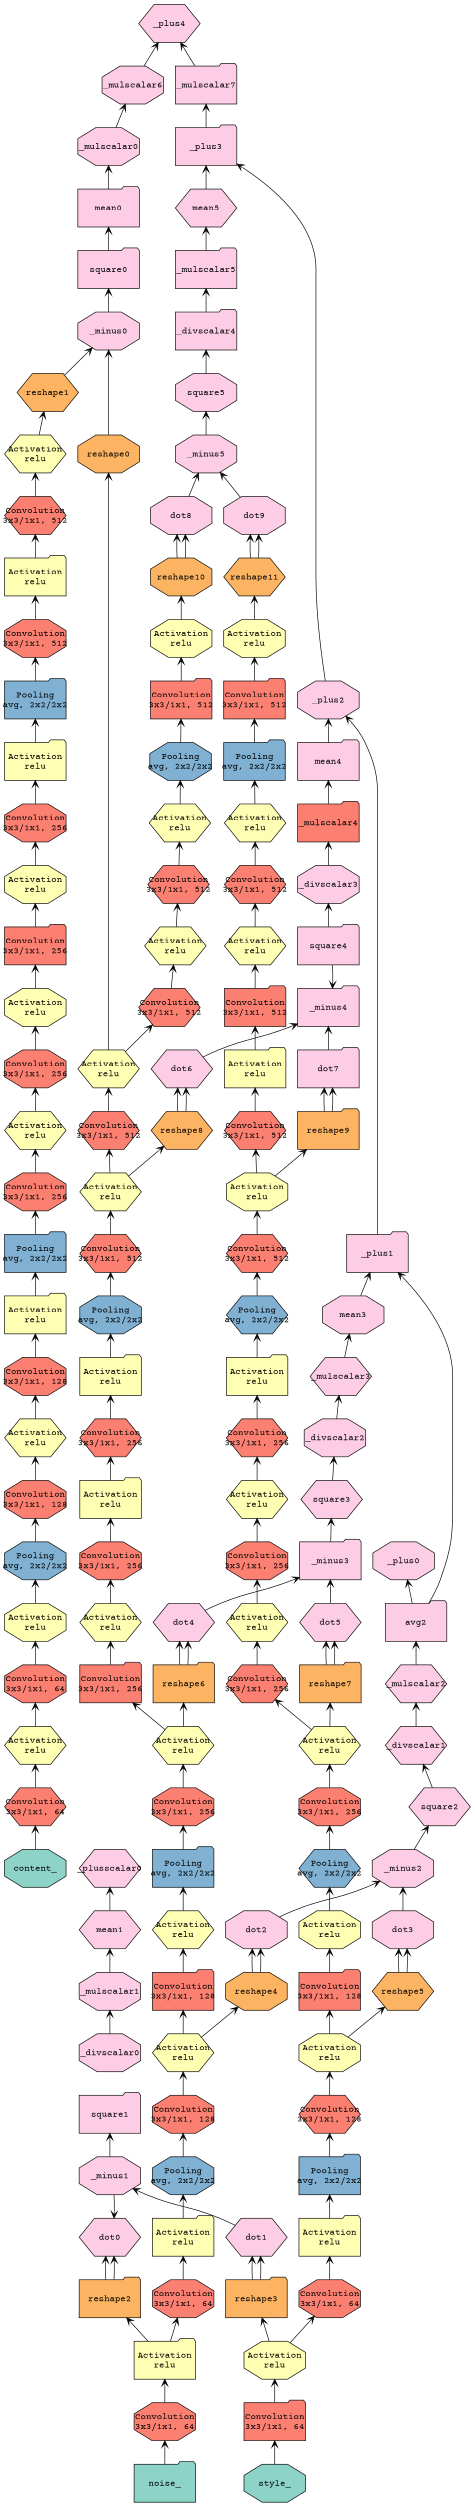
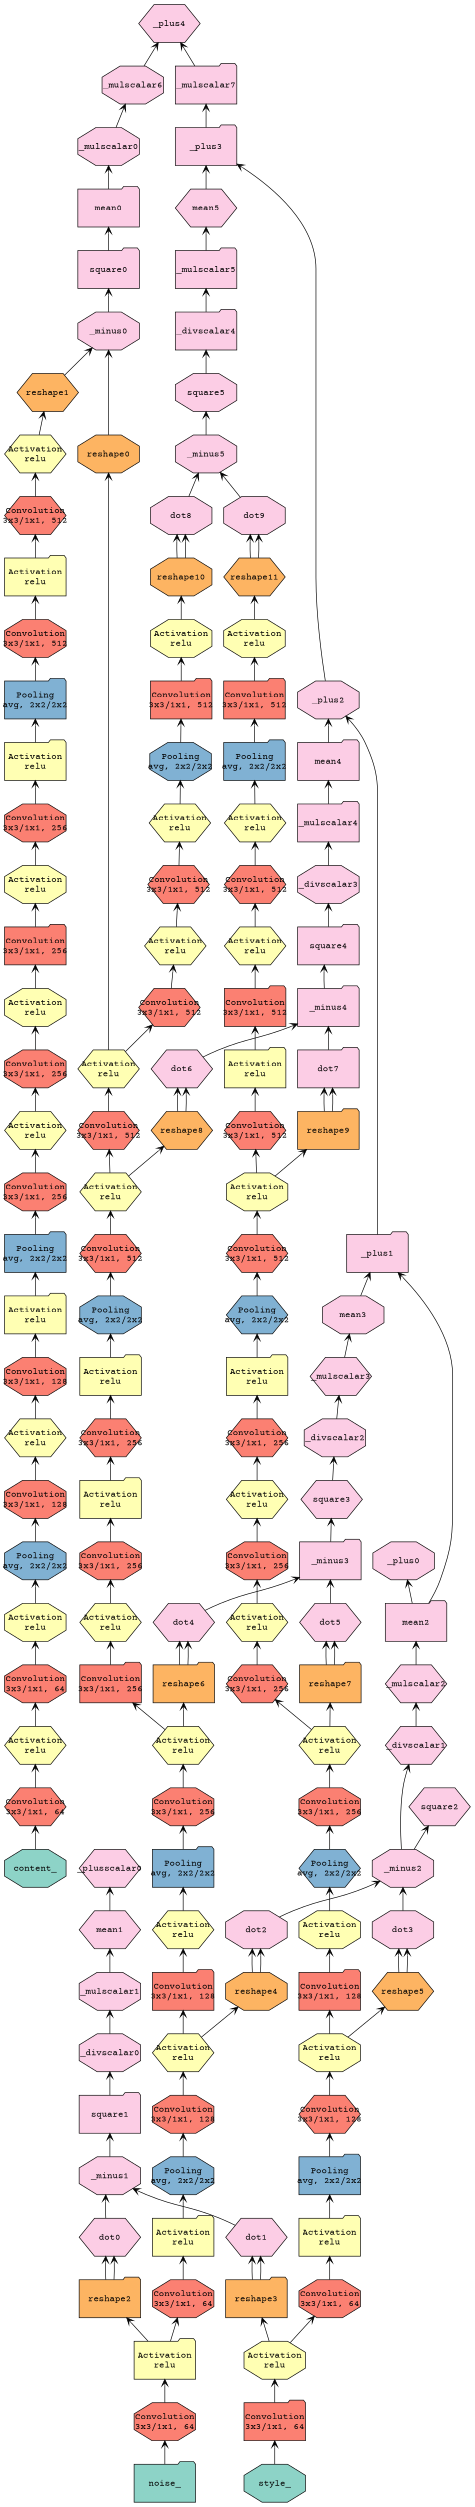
(328, 823) -> (328, 823)
(333, 973) -> (324, 980)
(416, 1622) -> (416, 1622)
(429, 1779) -> (401, 1810)
none -> (110, 2087)
(114, 2203) -> (106, 2210)
